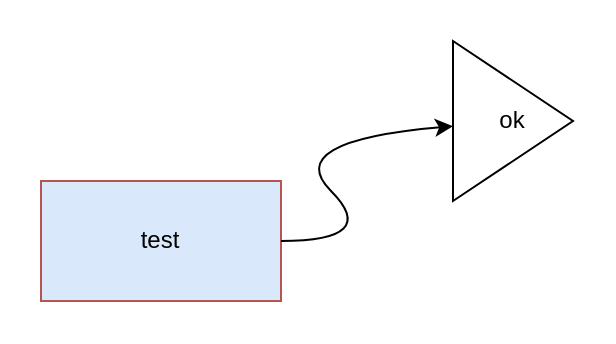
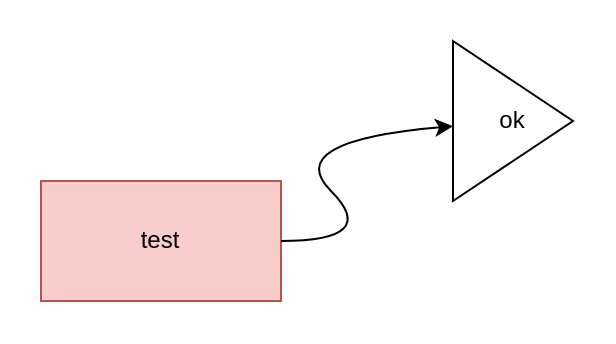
(161, 241) -> (161, 241)
